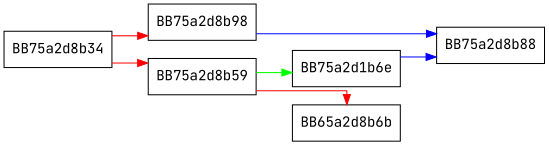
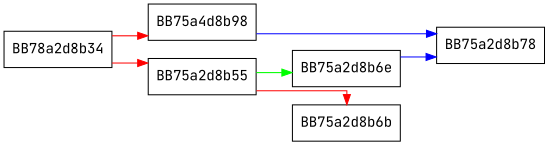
(202, 22) -> (202, 22)
(491, 45) -> (491, 45)
(58, 49) -> (58, 49)
(346, 69) -> (346, 69)
(202, 77) -> (202, 77)
(346, 123) -> (346, 123)
